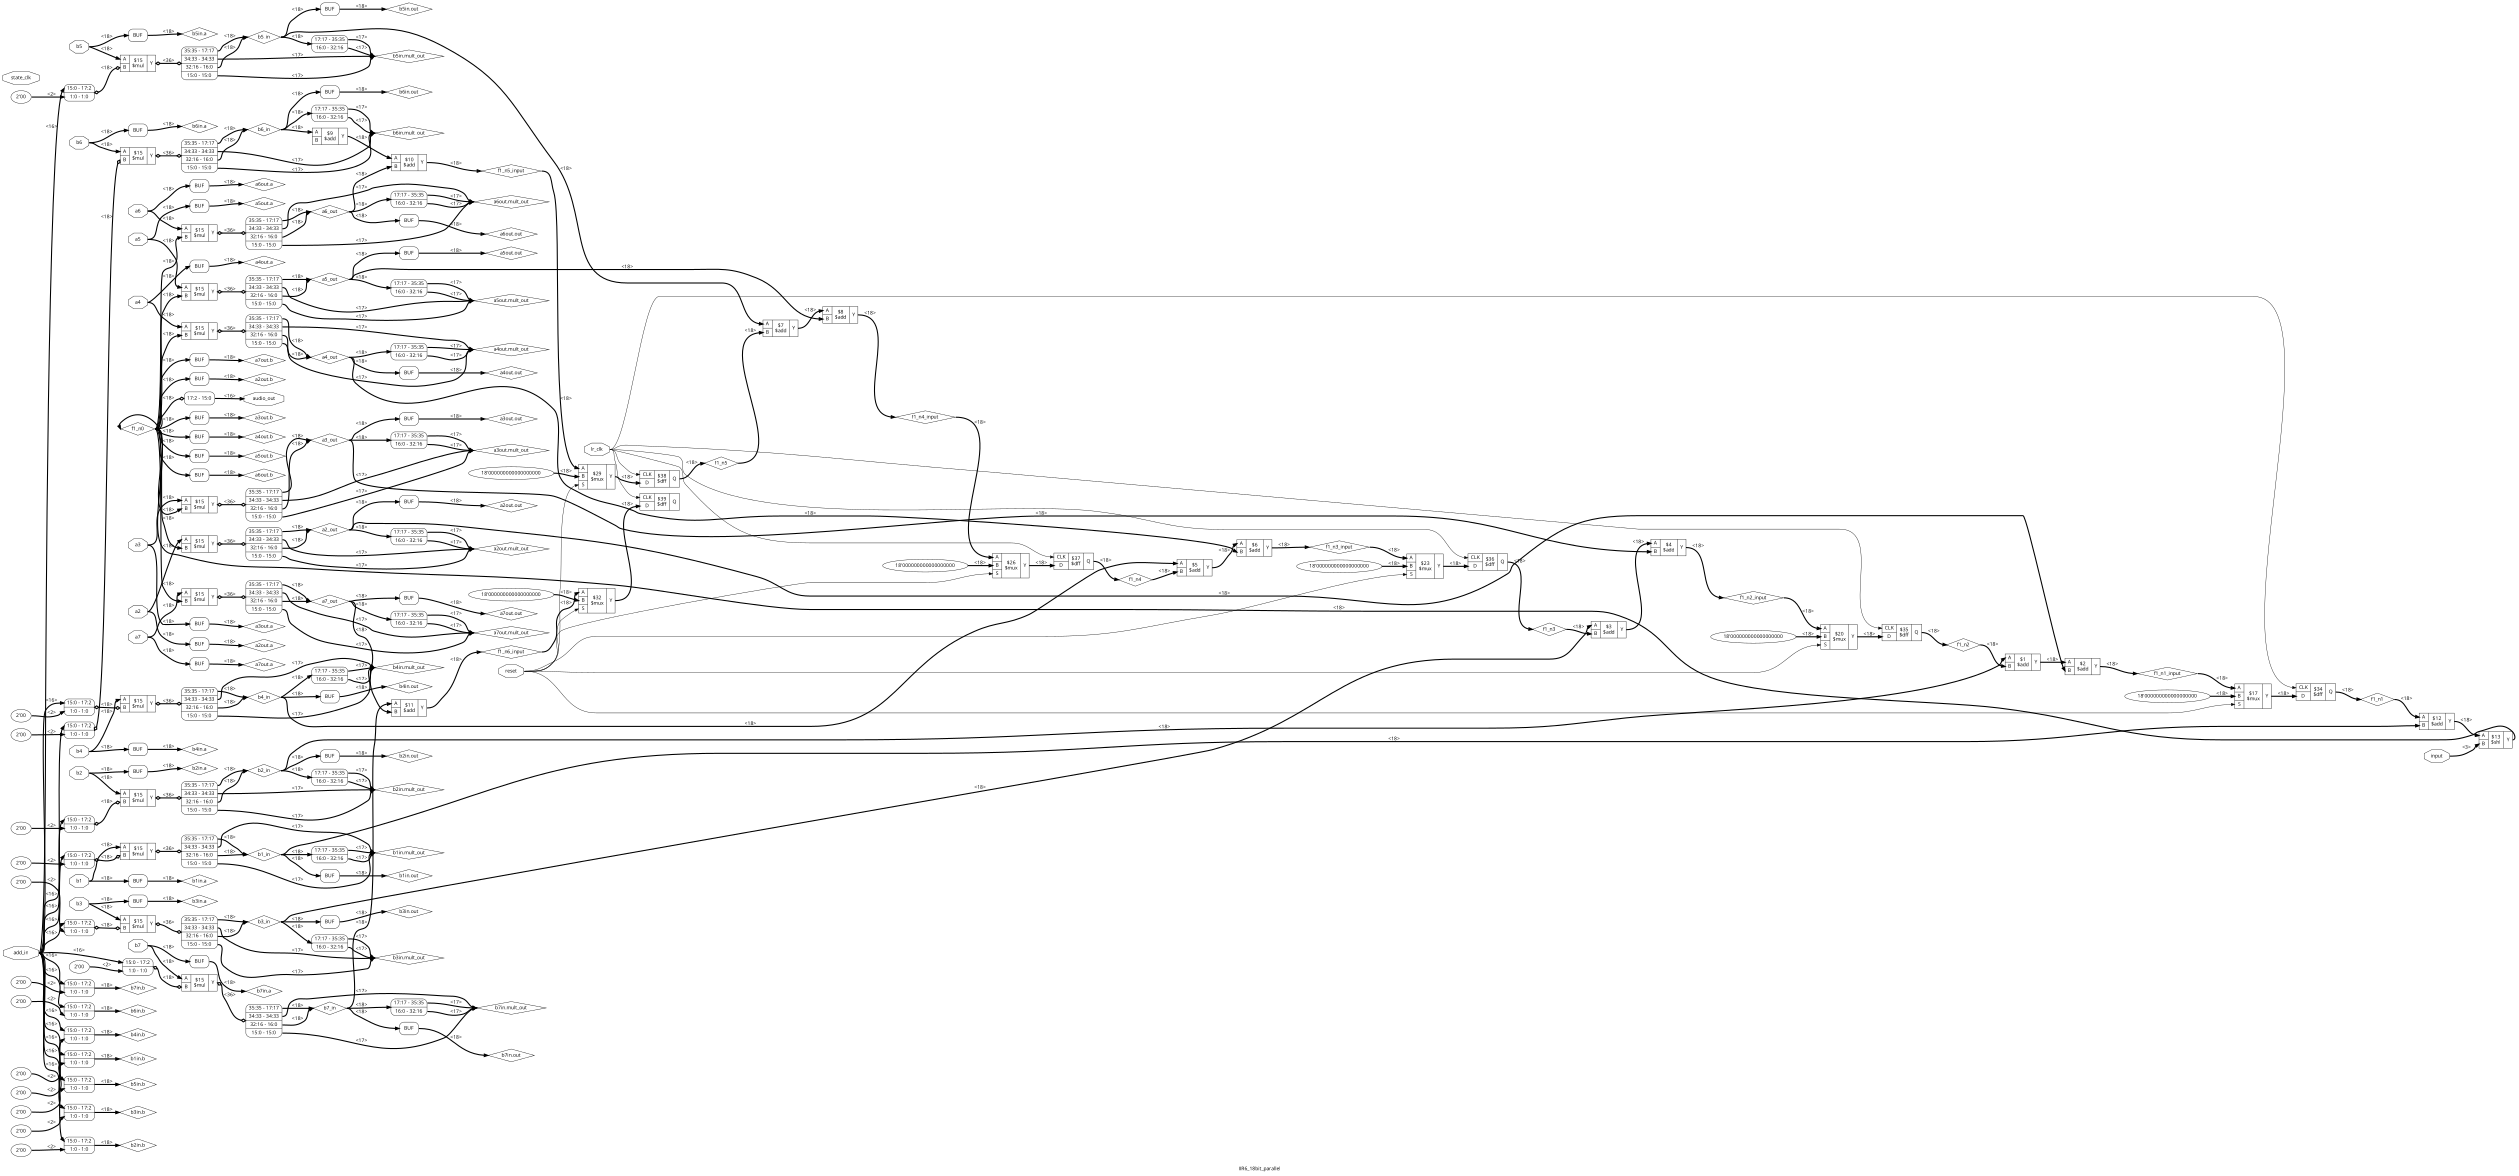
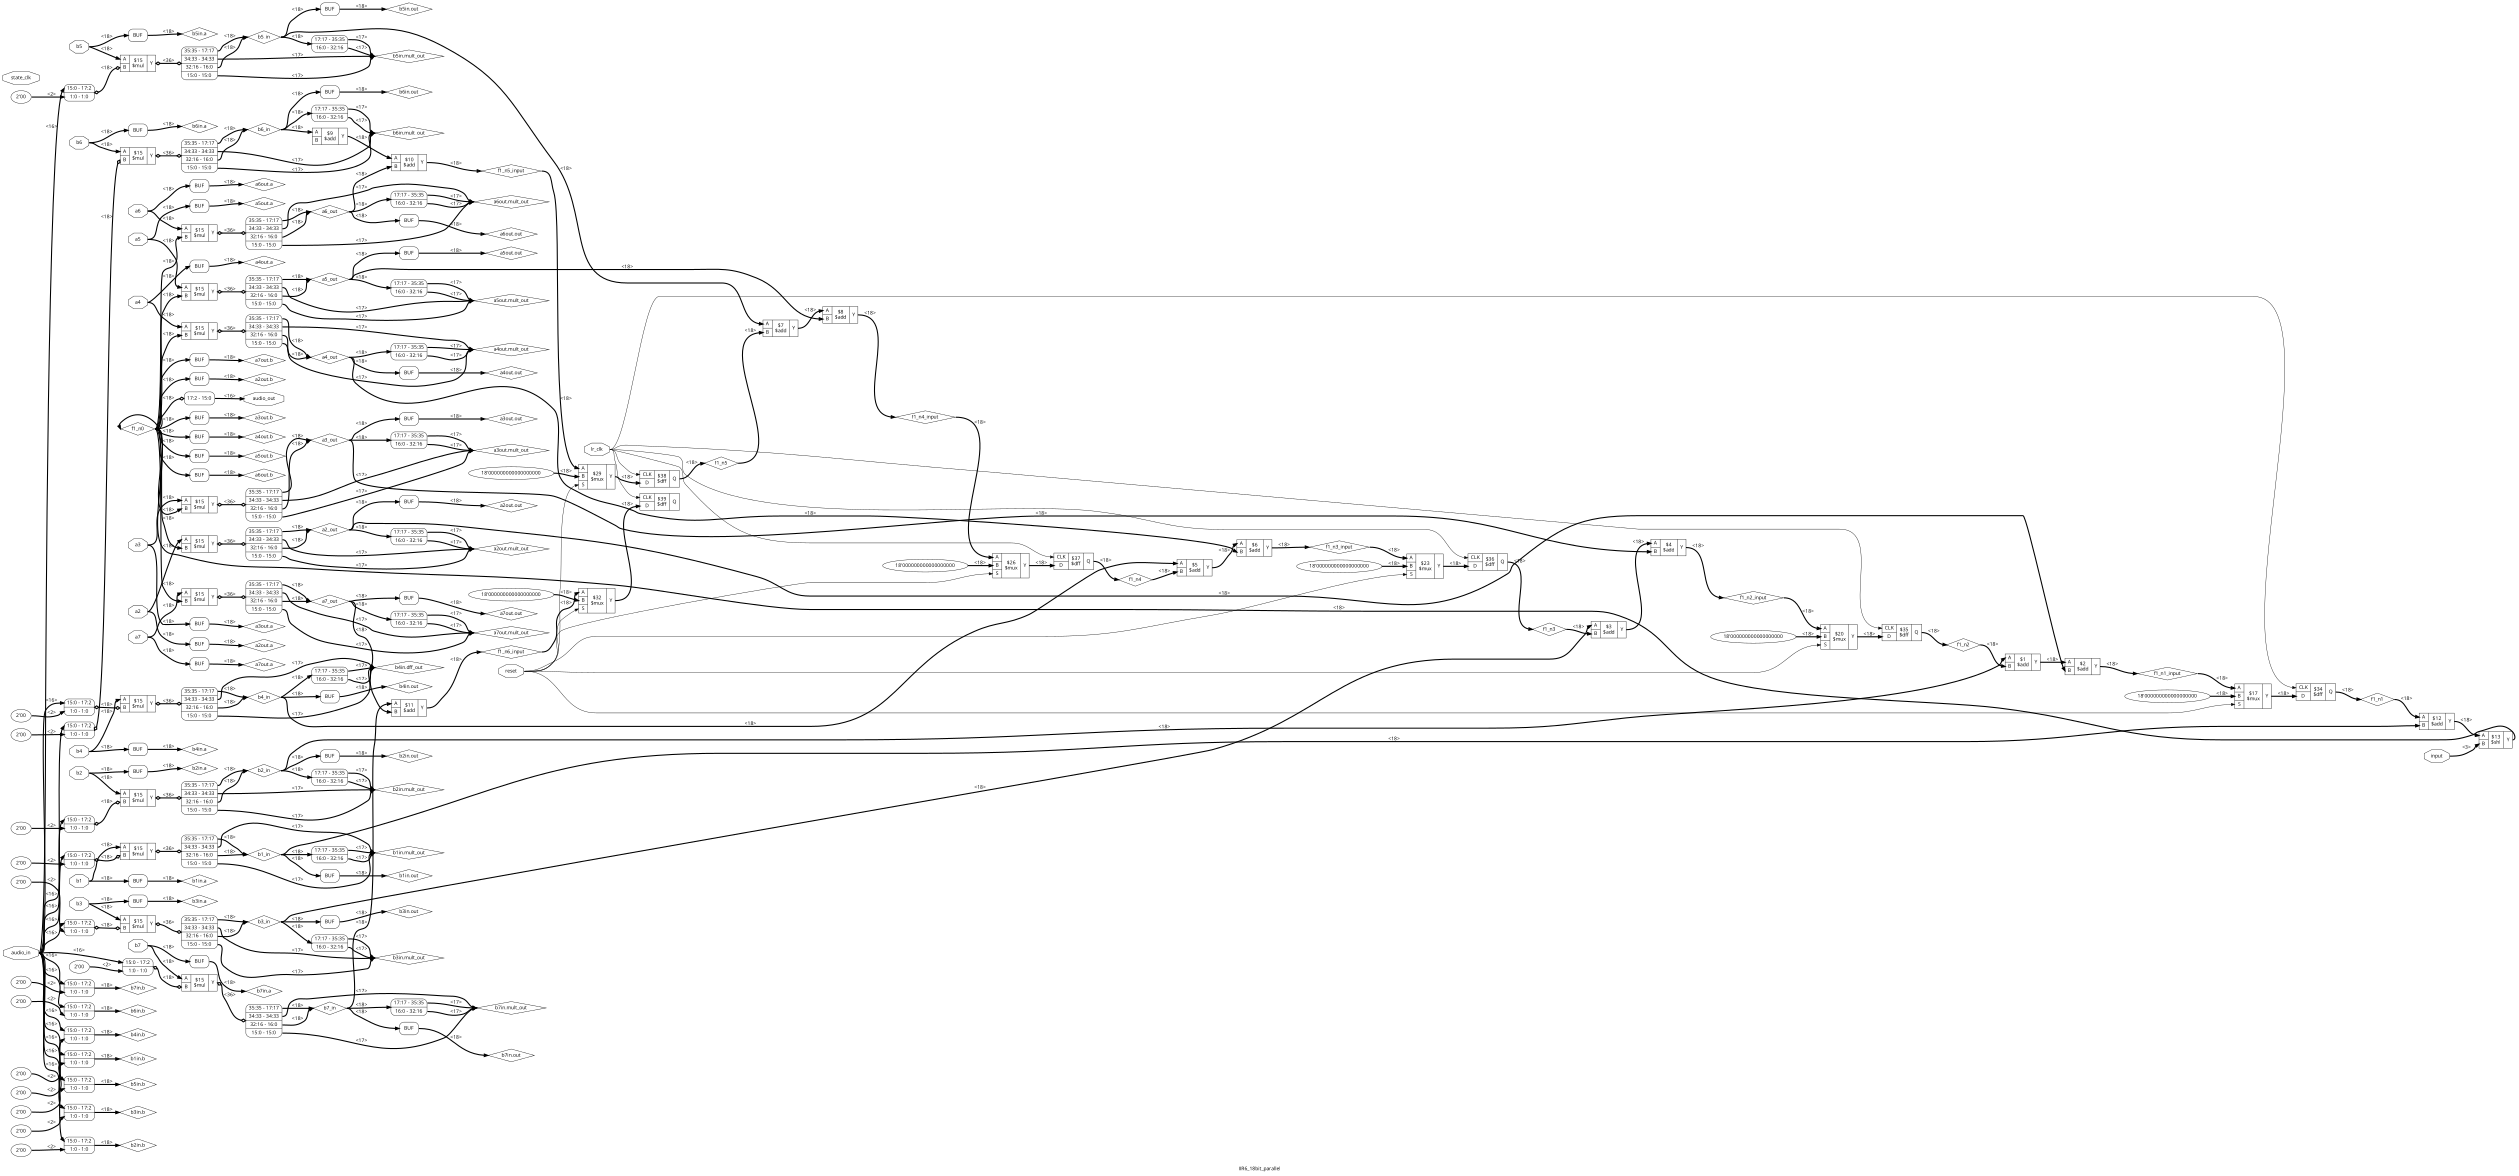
(409, 668) -> (409, 668)
(21, 953) -> (21, 953)
